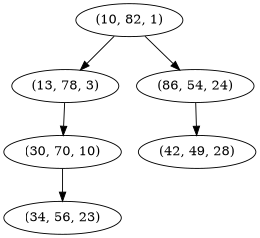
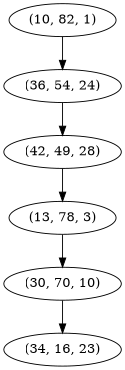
(101, 50) -> (63, 180)
(195, 86) -> (63, 86)
(63, 218) -> (63, 350)
